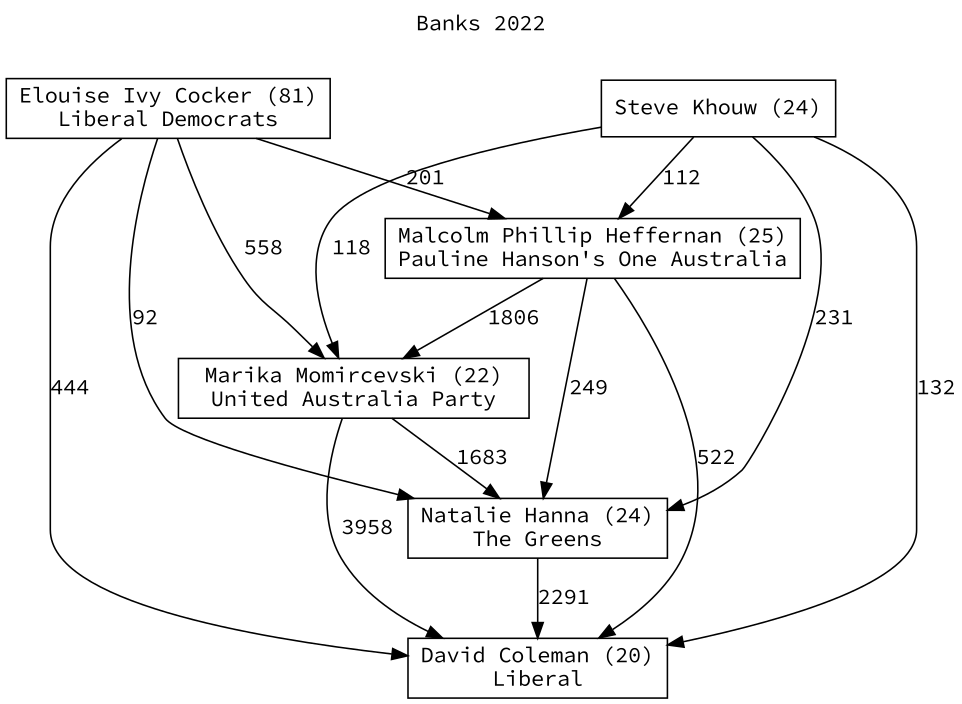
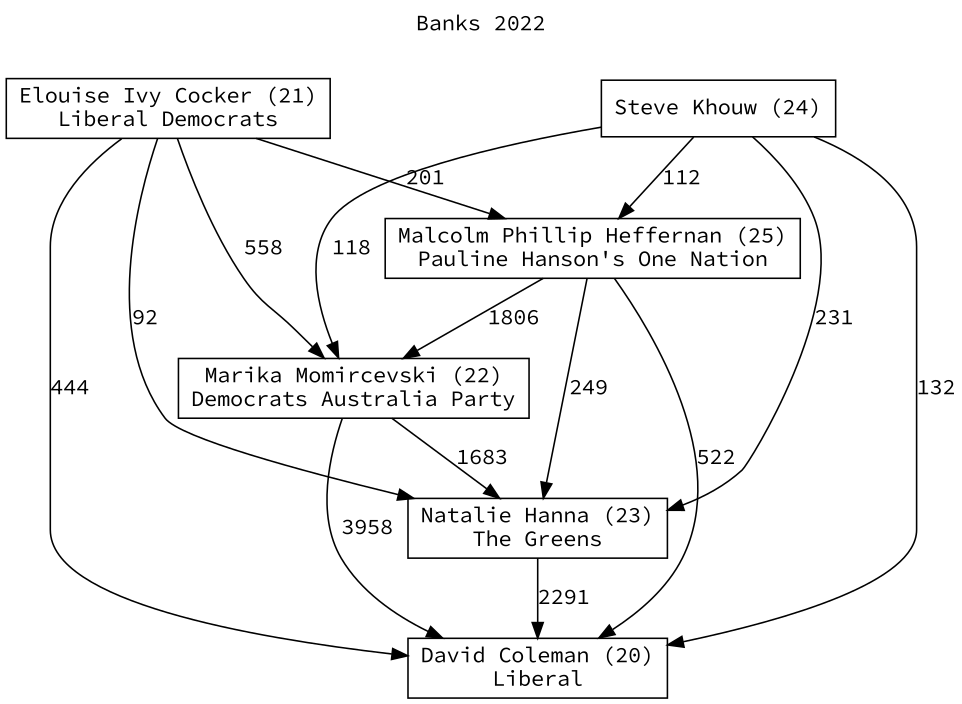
(168, 108) -> (168, 108)
(593, 248) -> (593, 248)
(354, 388) -> (354, 388)
(538, 528) -> (538, 528)
